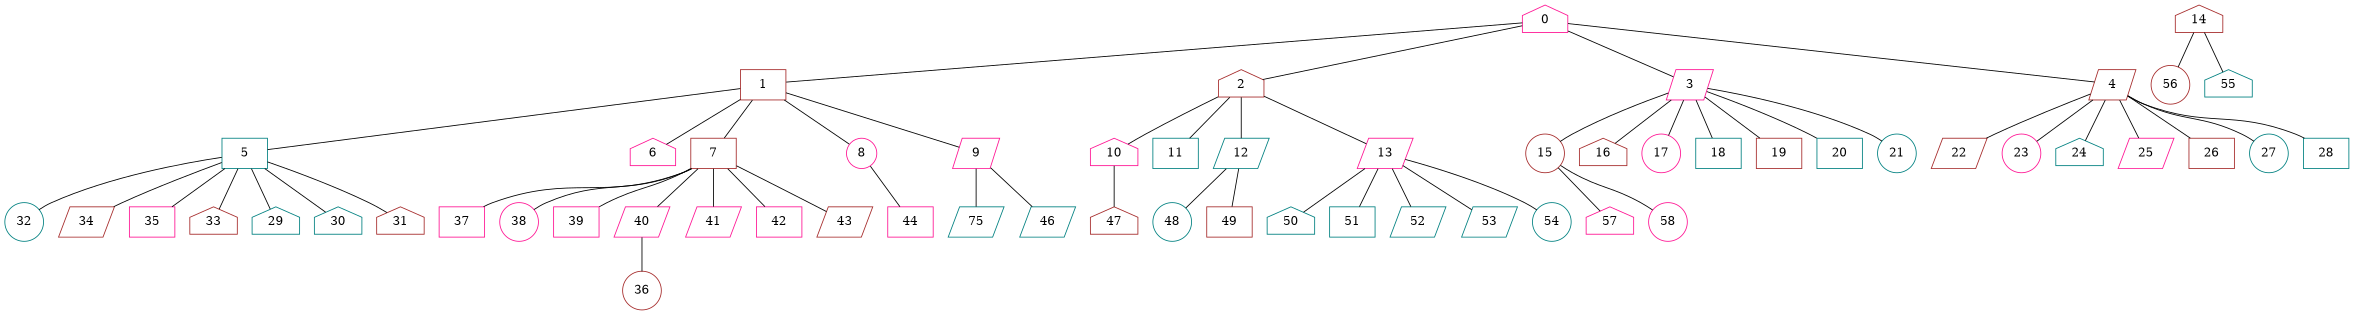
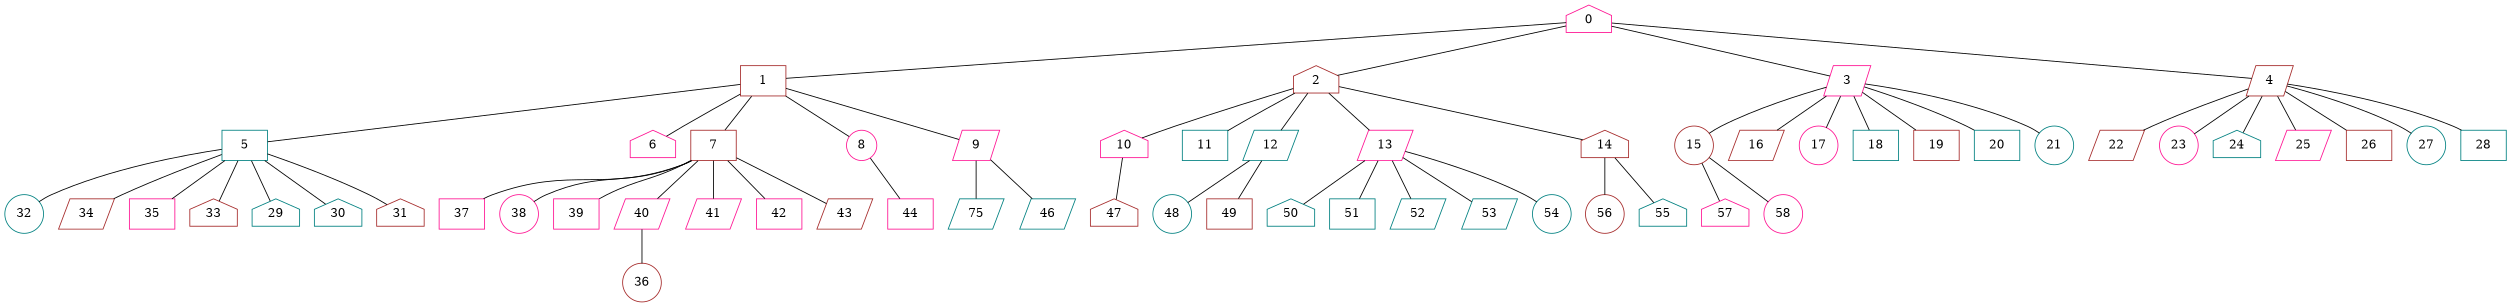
none -> (1461, 113)
(1603, 153) -> (1756, 145)
